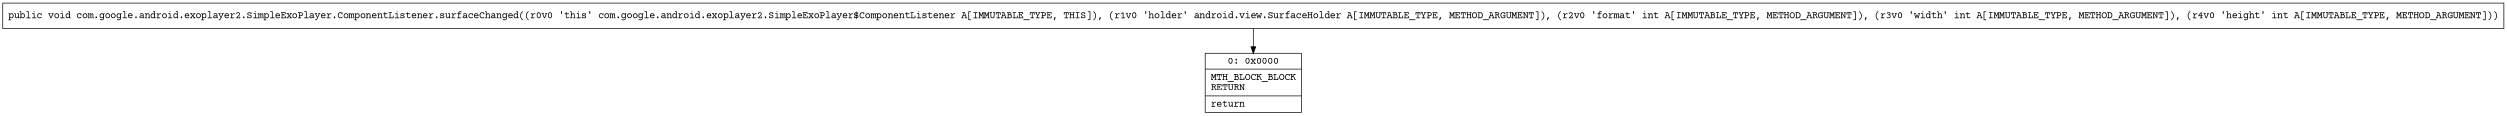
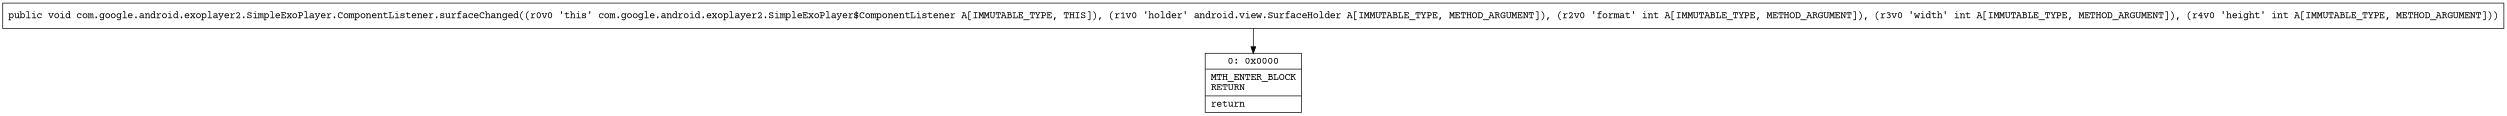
(1253, 77) -> (1253, 77)
